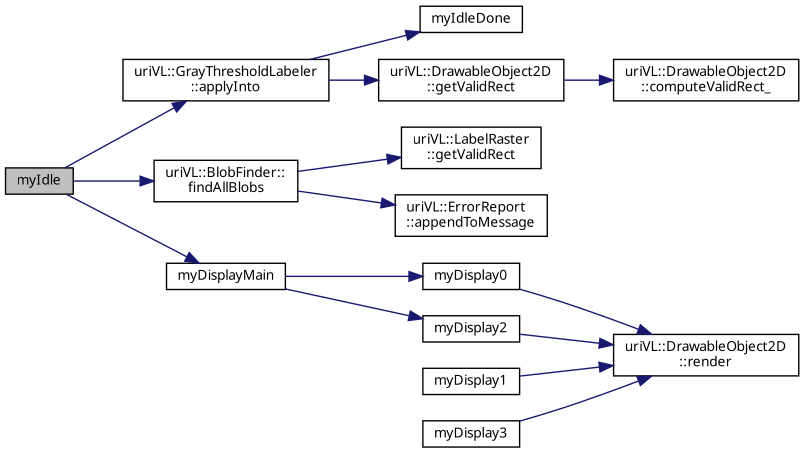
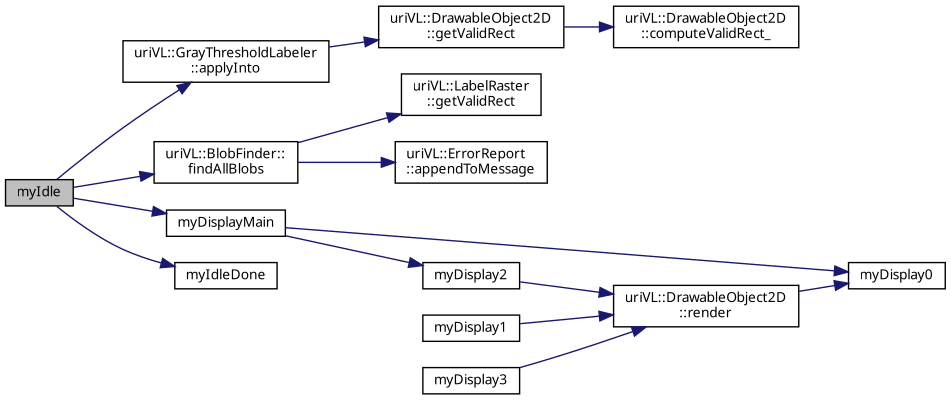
(358, 47) -> (106, 240)
(579, 308) -> (817, 288)
